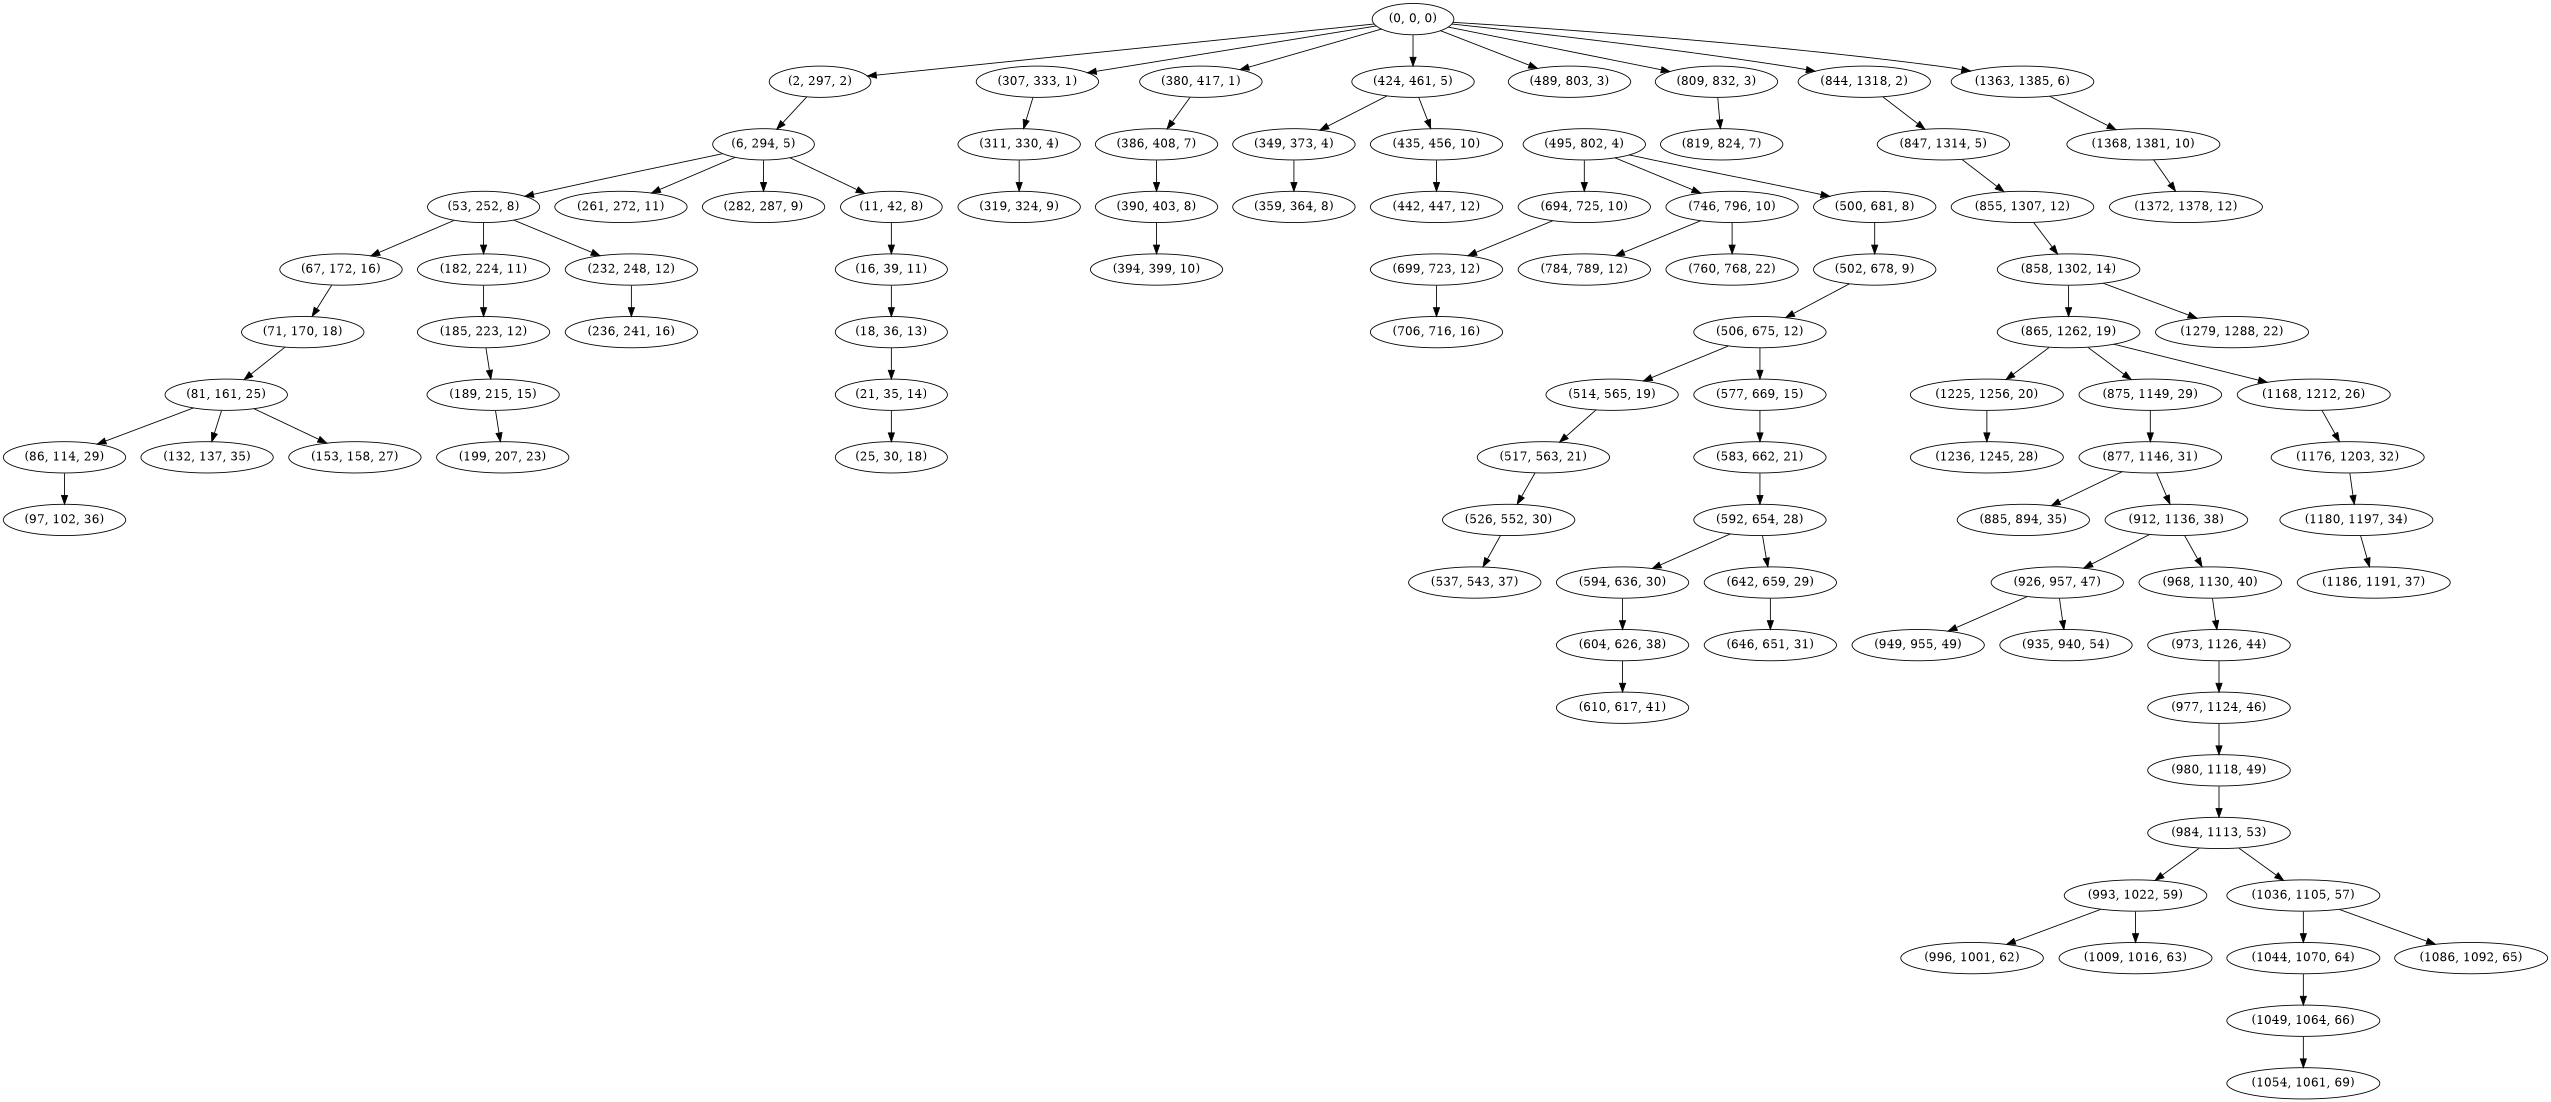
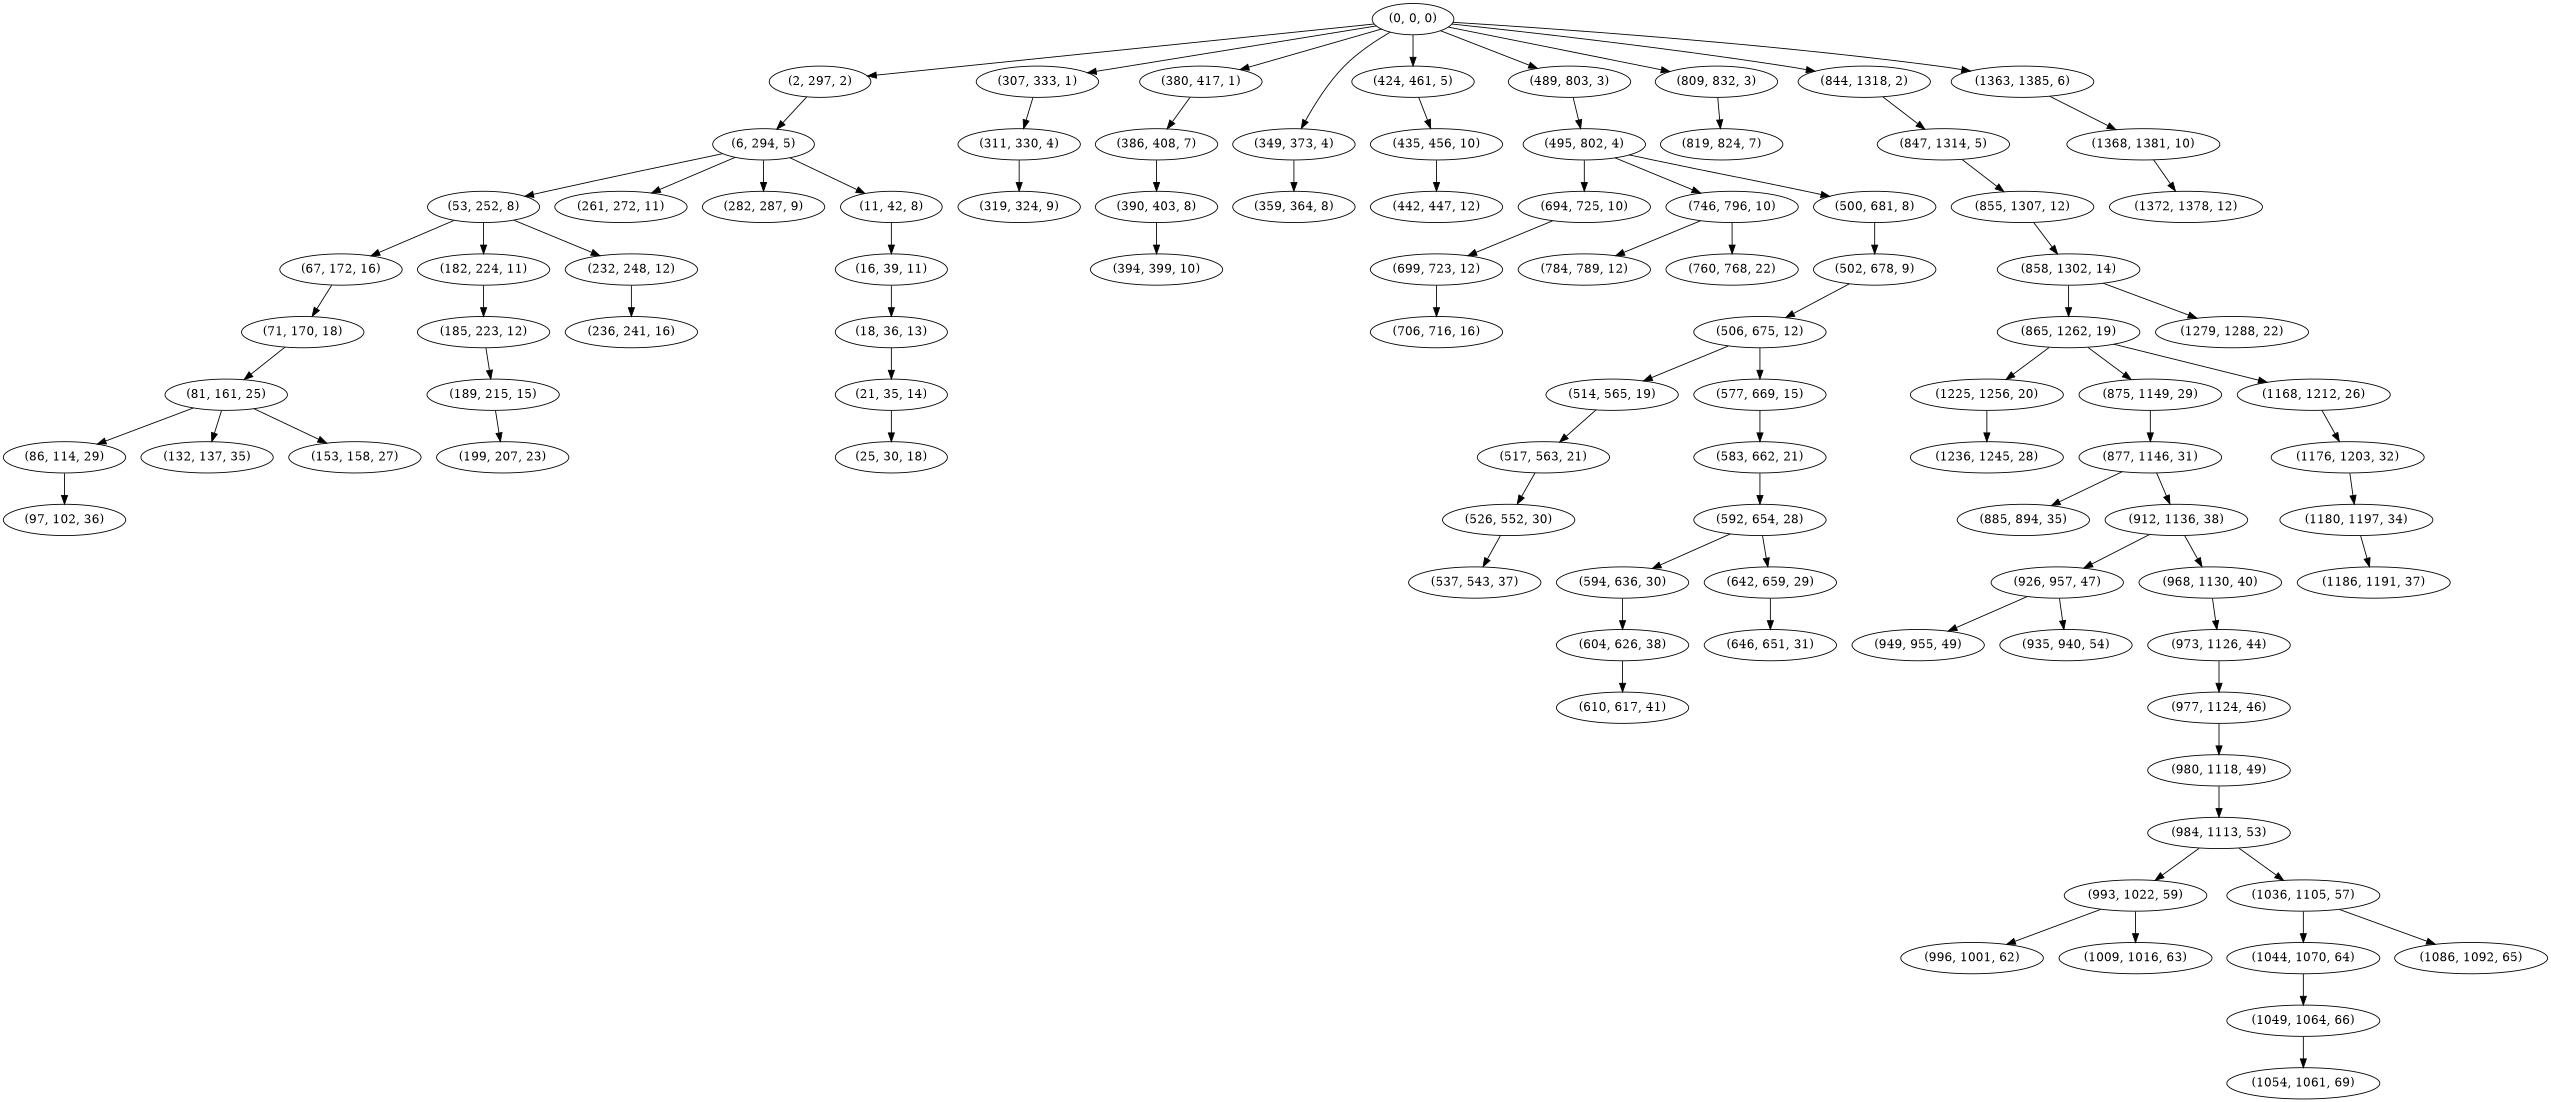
none -> (1576, 109)
(1357, 111) -> (1341, 70)
